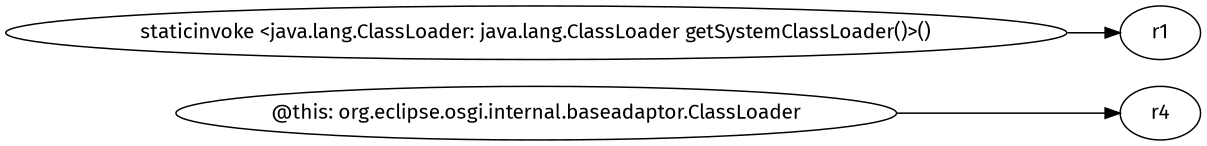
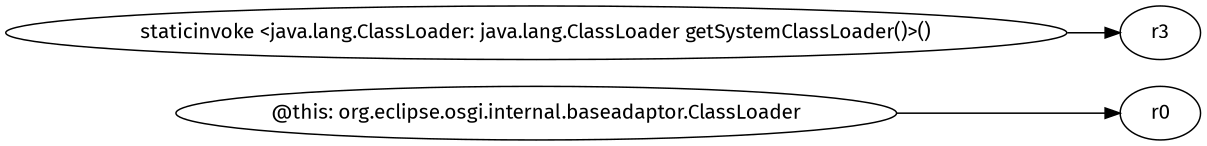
(1160, 33) -> (1160, 33)
(1160, 113) -> (1160, 113)
